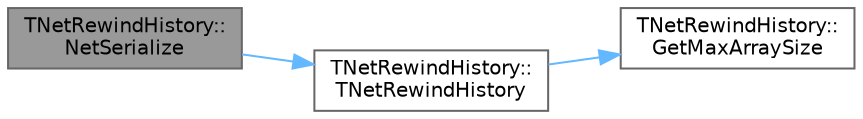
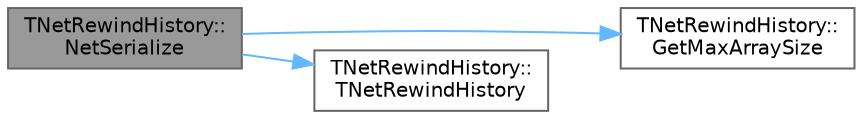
(574, 61) -> (421, 31)
